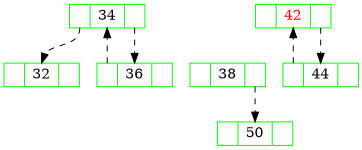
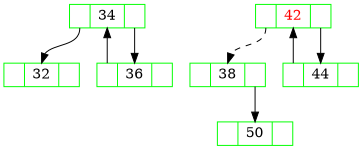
(135, 41) -> (135, 41)
(321, 41) -> (321, 41)
(66, 44) -> (66, 44)
none -> (252, 44)
(107, 50) -> (107, 50)
(293, 50) -> (293, 50)
(255, 99) -> (255, 99)
